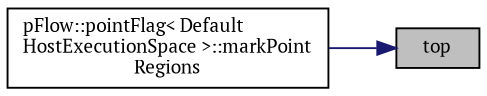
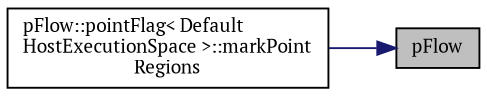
(438, 48) -> (438, 48)
